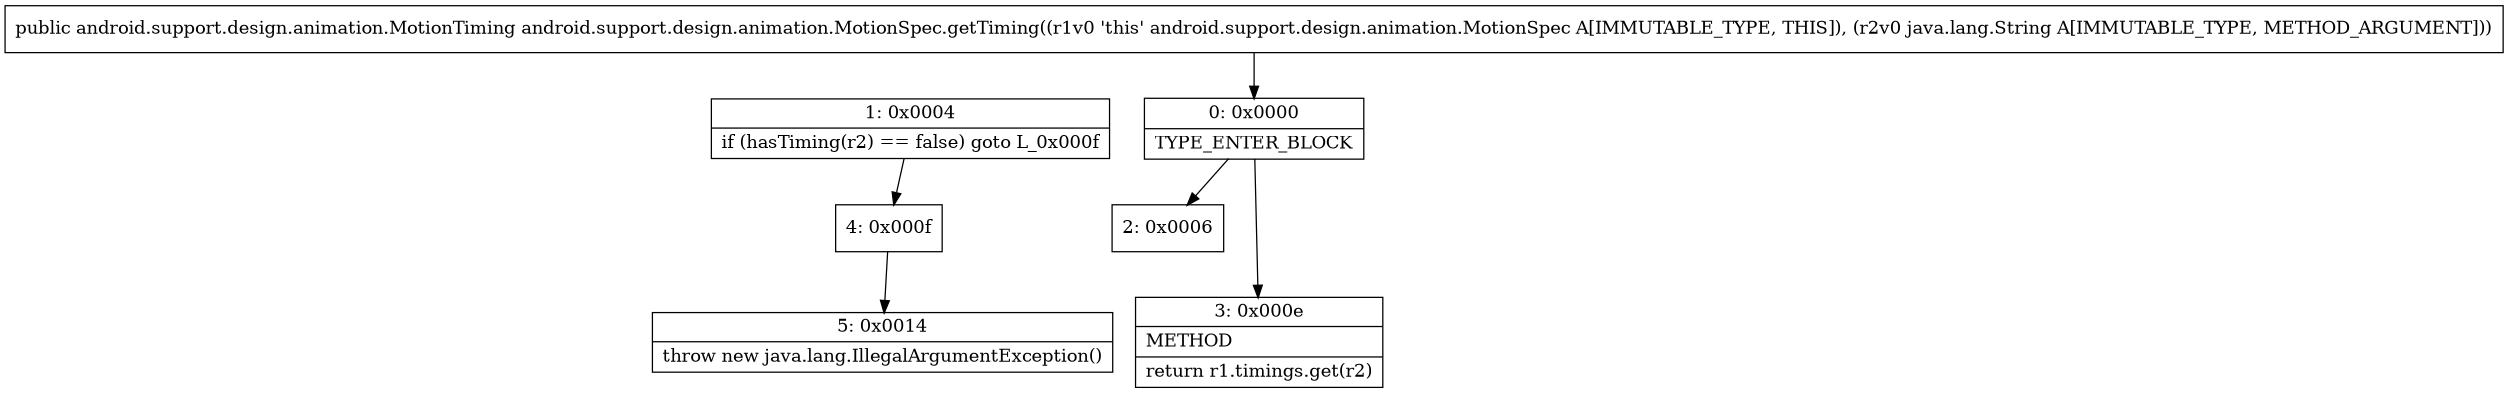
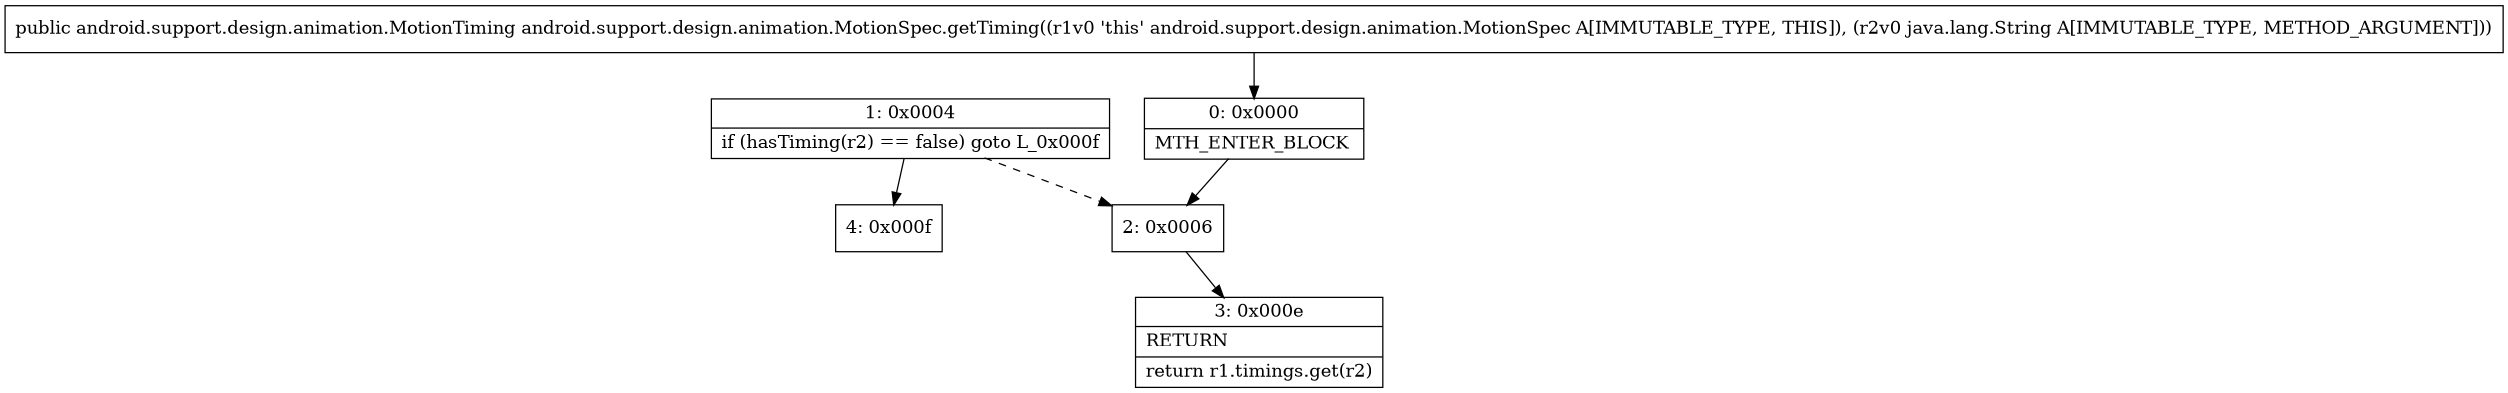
(1254, 143) -> (1252, 143)
none -> (1042, 180)
(1256, 222) -> (1201, 270)
(1189, 341) -> (1187, 341)
(883, 342) -> none
